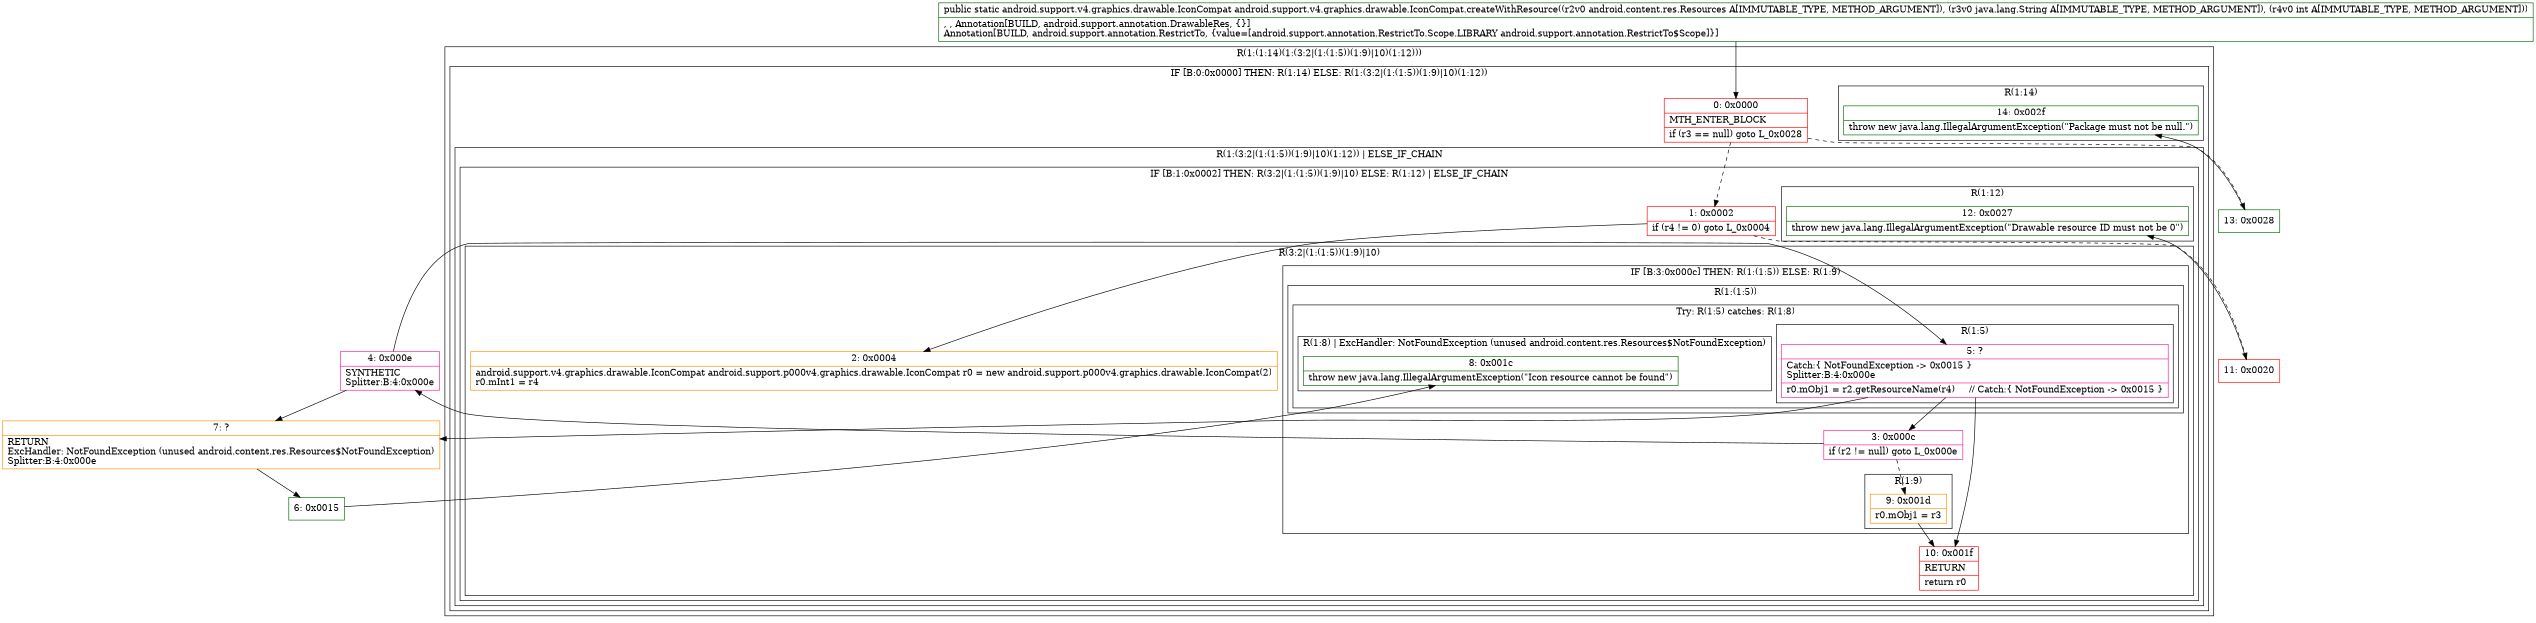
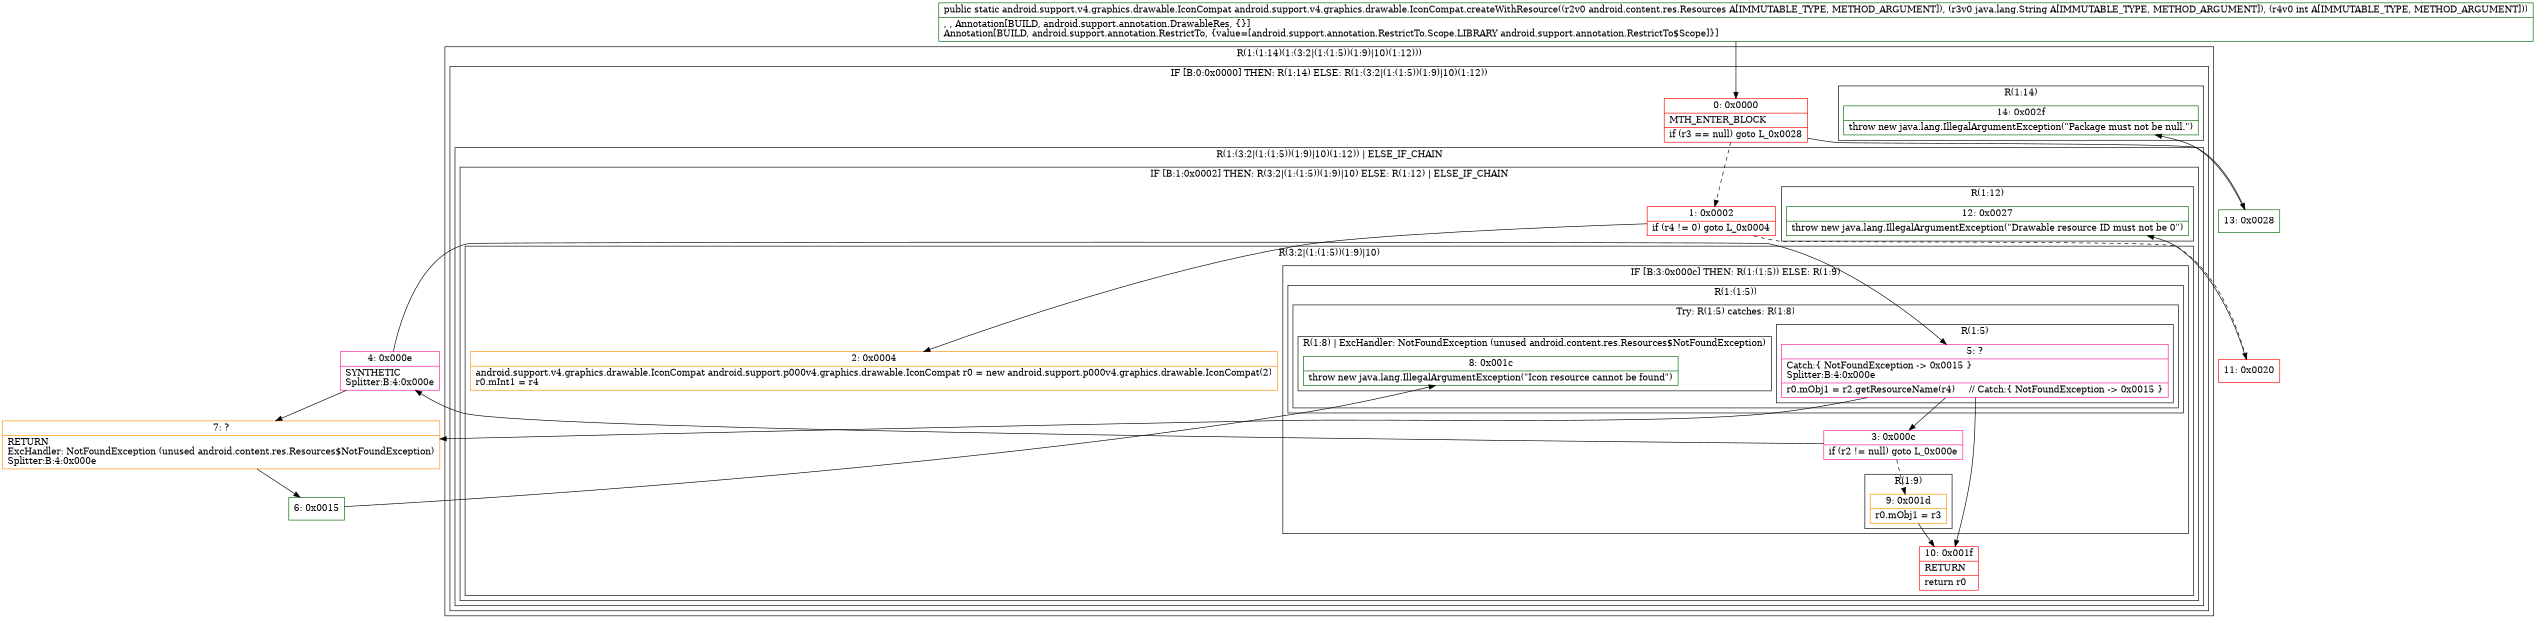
(2039, 144) -> (2039, 144)
